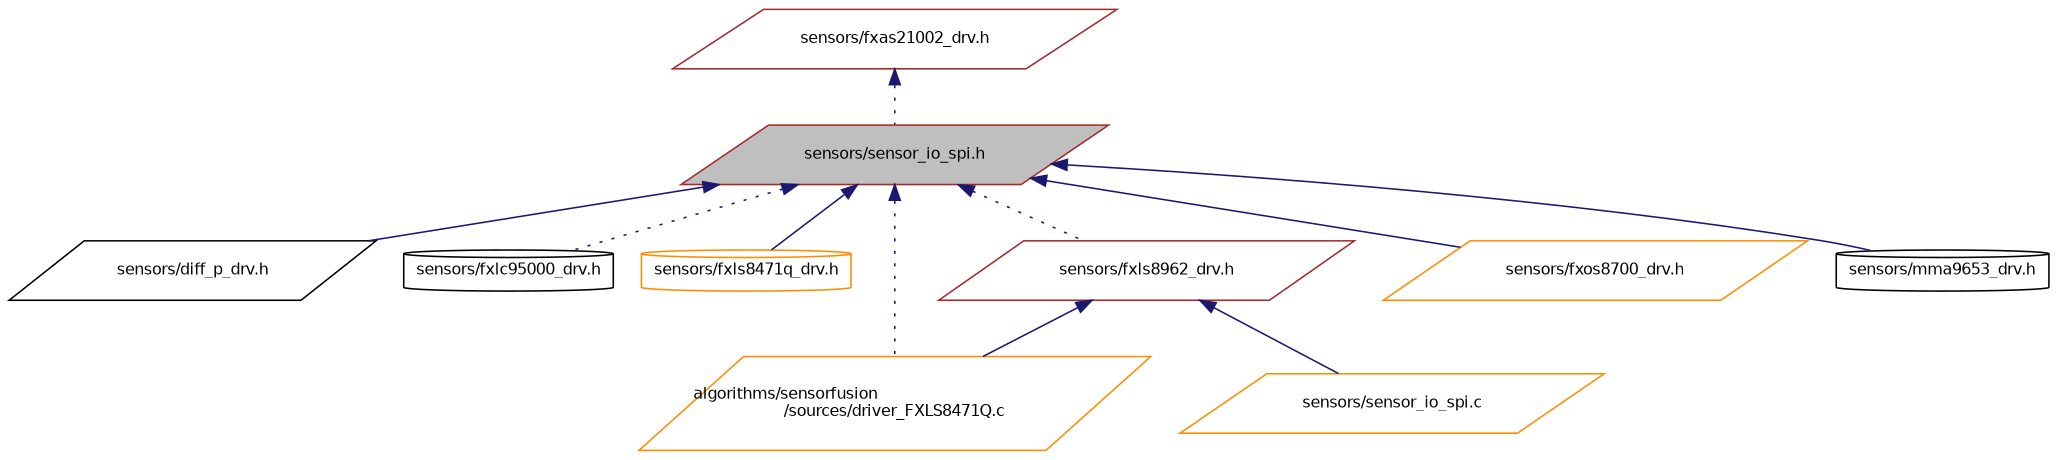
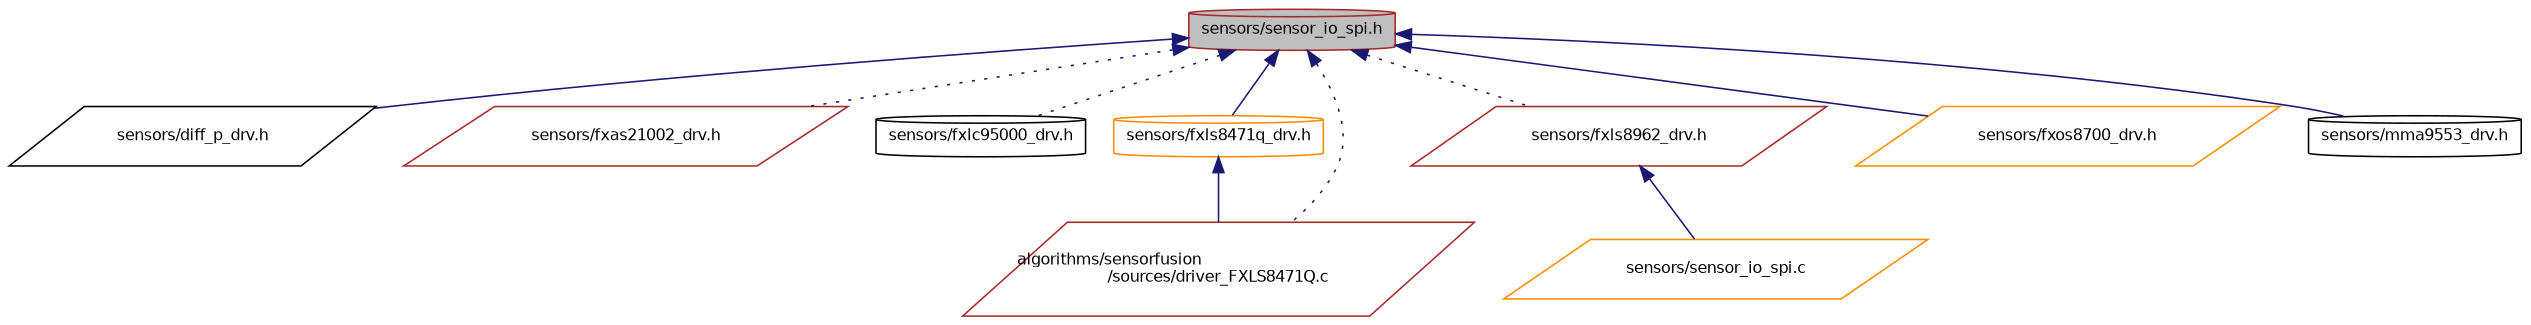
(895, 105) -> (990, 78)
(895, 155) -> (1292, 30)
(1943, 271) -> (2415, 136)
(1030, 332) -> (1219, 197)
(895, 403) -> (1219, 269)
